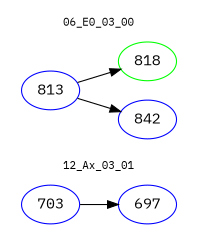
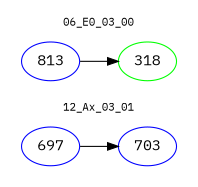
(147, 61) -> (147, 61)
(147, 119) -> none
(94, 205) -> (94, 146)
